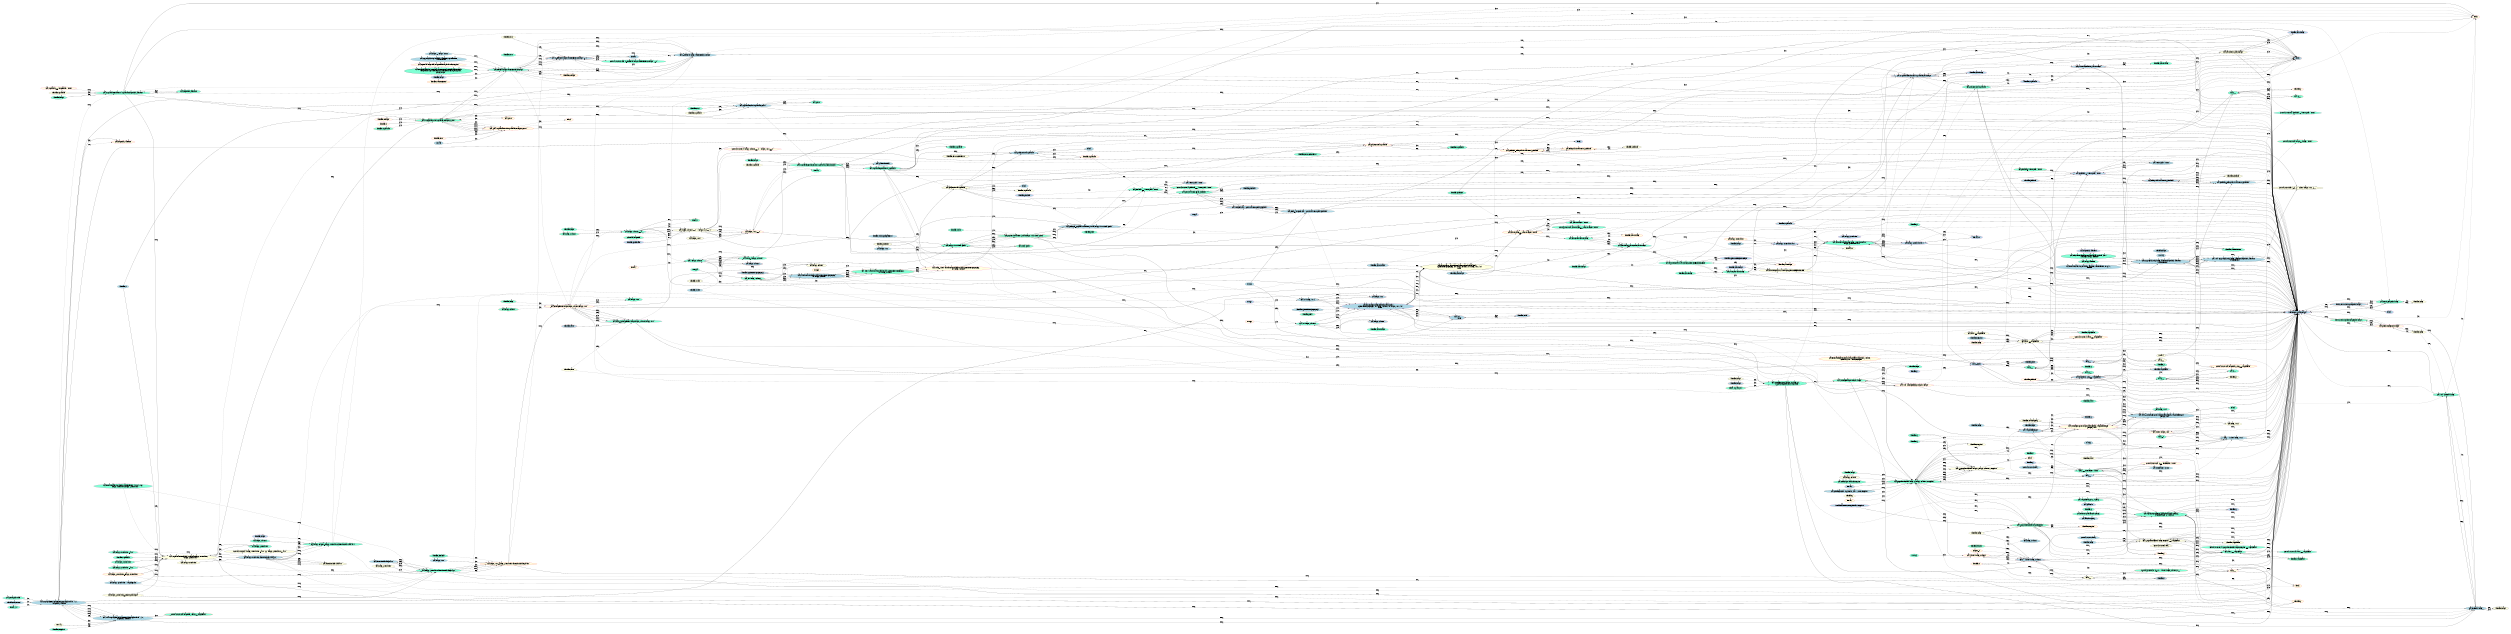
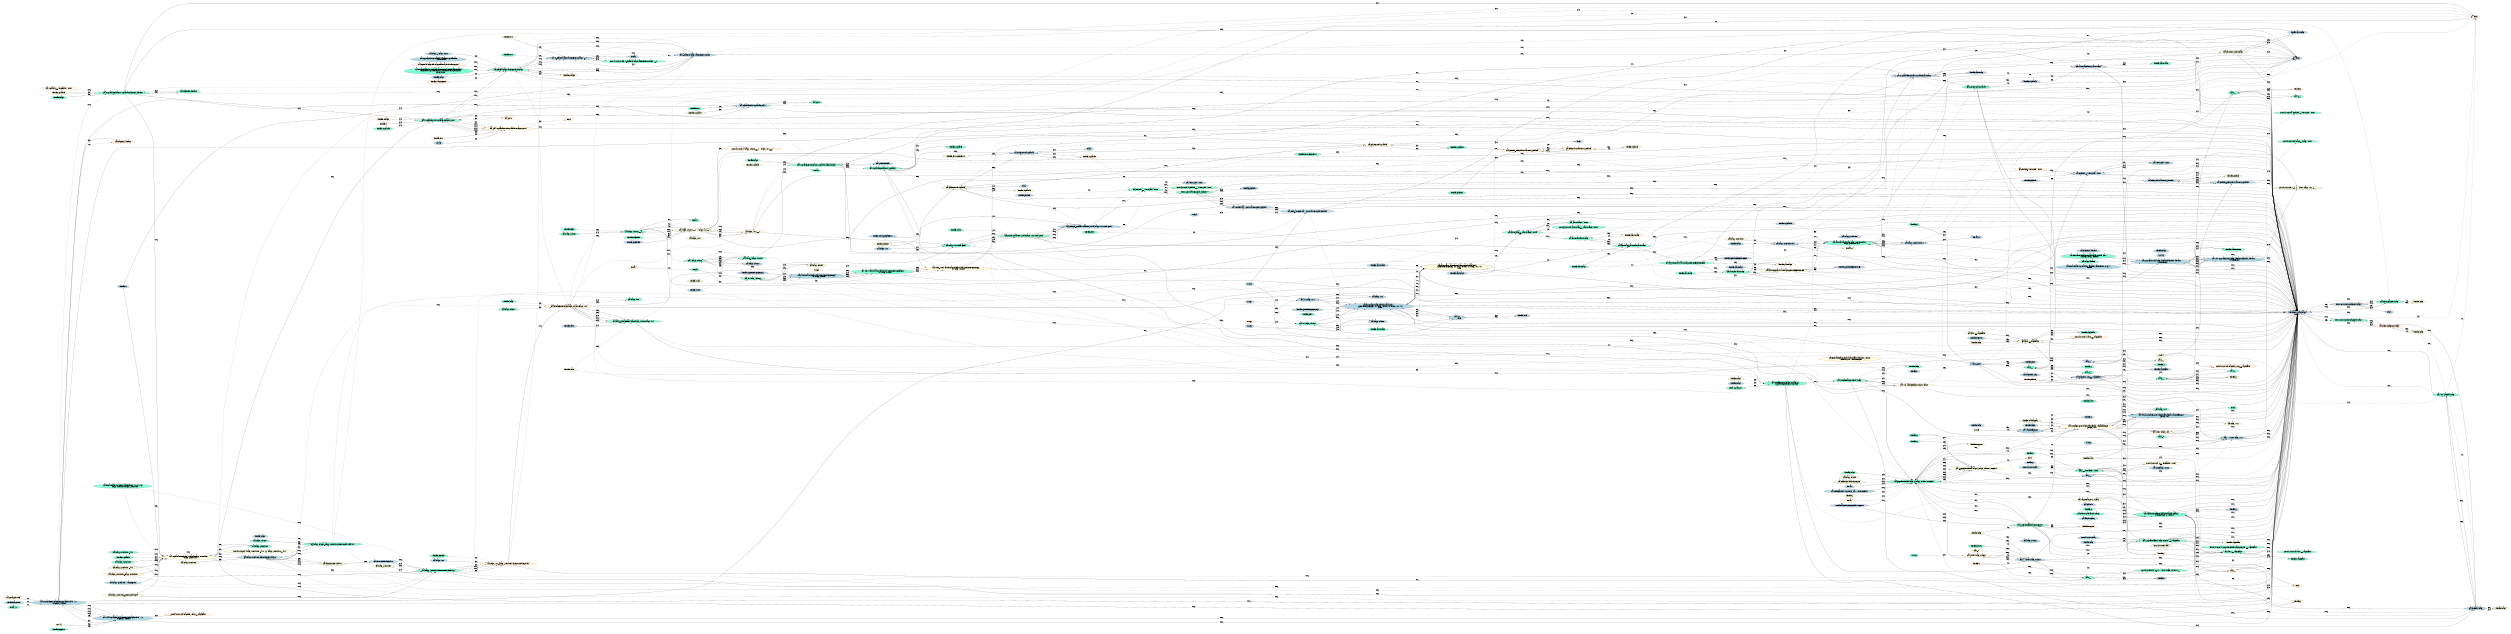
(476, 56) -> (476, 56)
(2030, 170) -> (2030, 170)
(1194, 192) -> (1194, 192)
(1523, 232) -> (1523, 232)
(669, 237) -> (669, 237)
(634, 238) -> (634, 238)
(1024, 246) -> none
(645, 248) -> (653, 262)
none -> (1991, 258)
(662, 264) -> (664, 269)
none -> (1850, 267)
none -> (1761, 273)
none -> (2315, 319)
none -> (1249, 326)
none -> (2030, 375)
none -> (1977, 430)
(1850, 482) -> (1850, 482)
(2088, 500) -> (2088, 500)
(2030, 525) -> (2030, 525)
(2161, 541) -> (2161, 541)
(1977, 551) -> (1977, 551)
(415, 565) -> (358, 563)
(123, 568) -> (123, 568)
(2088, 578) -> (2088, 578)
(14, 598) -> (14, 598)
(189, 614) -> (189, 614)
